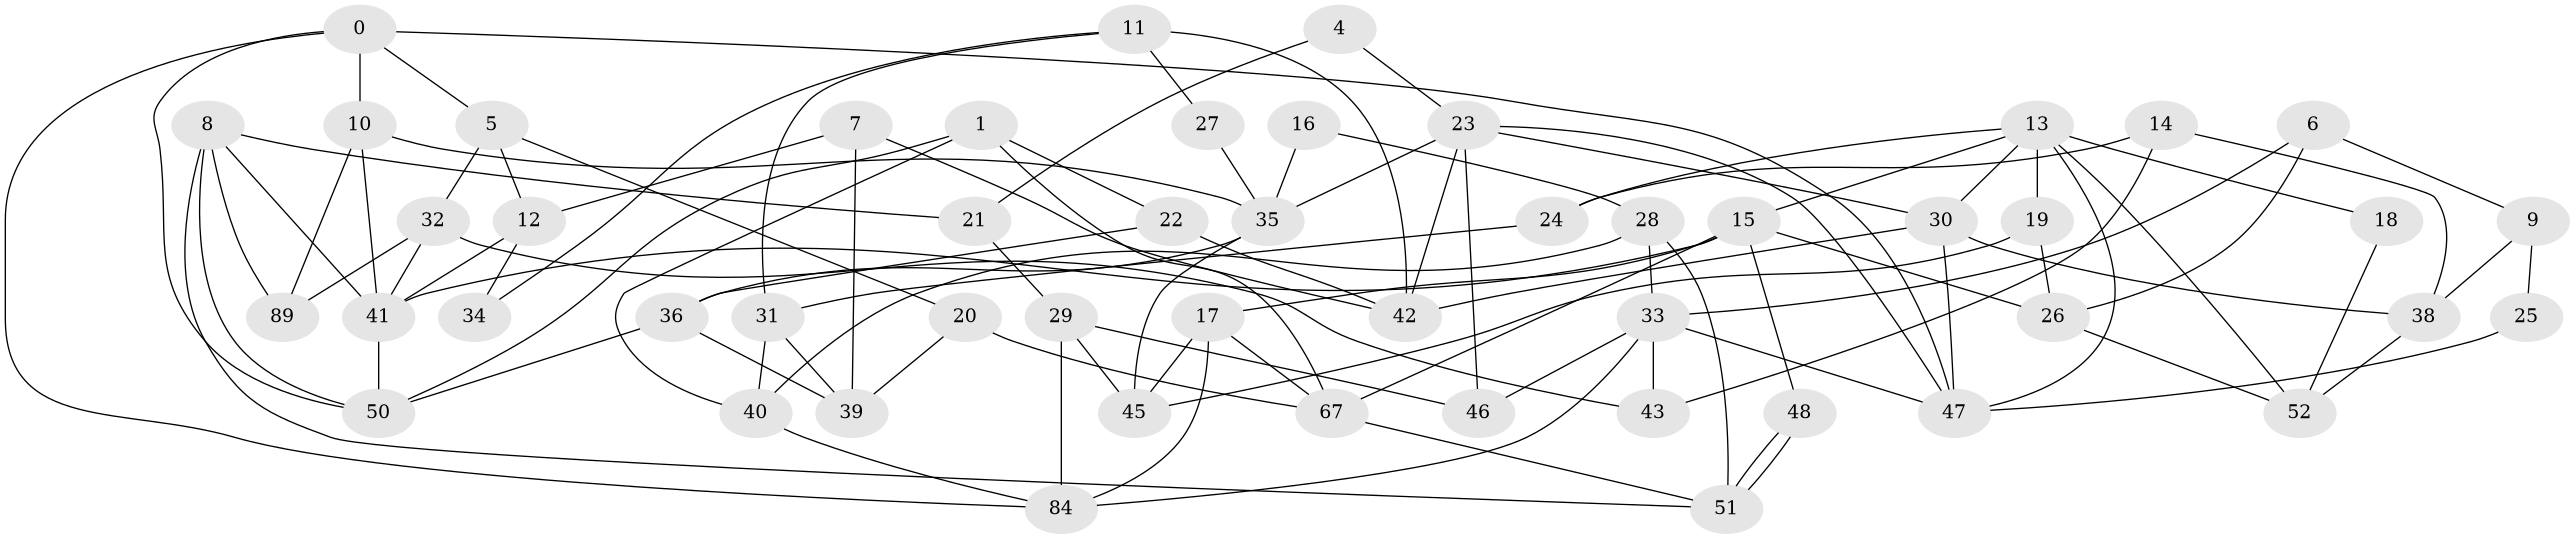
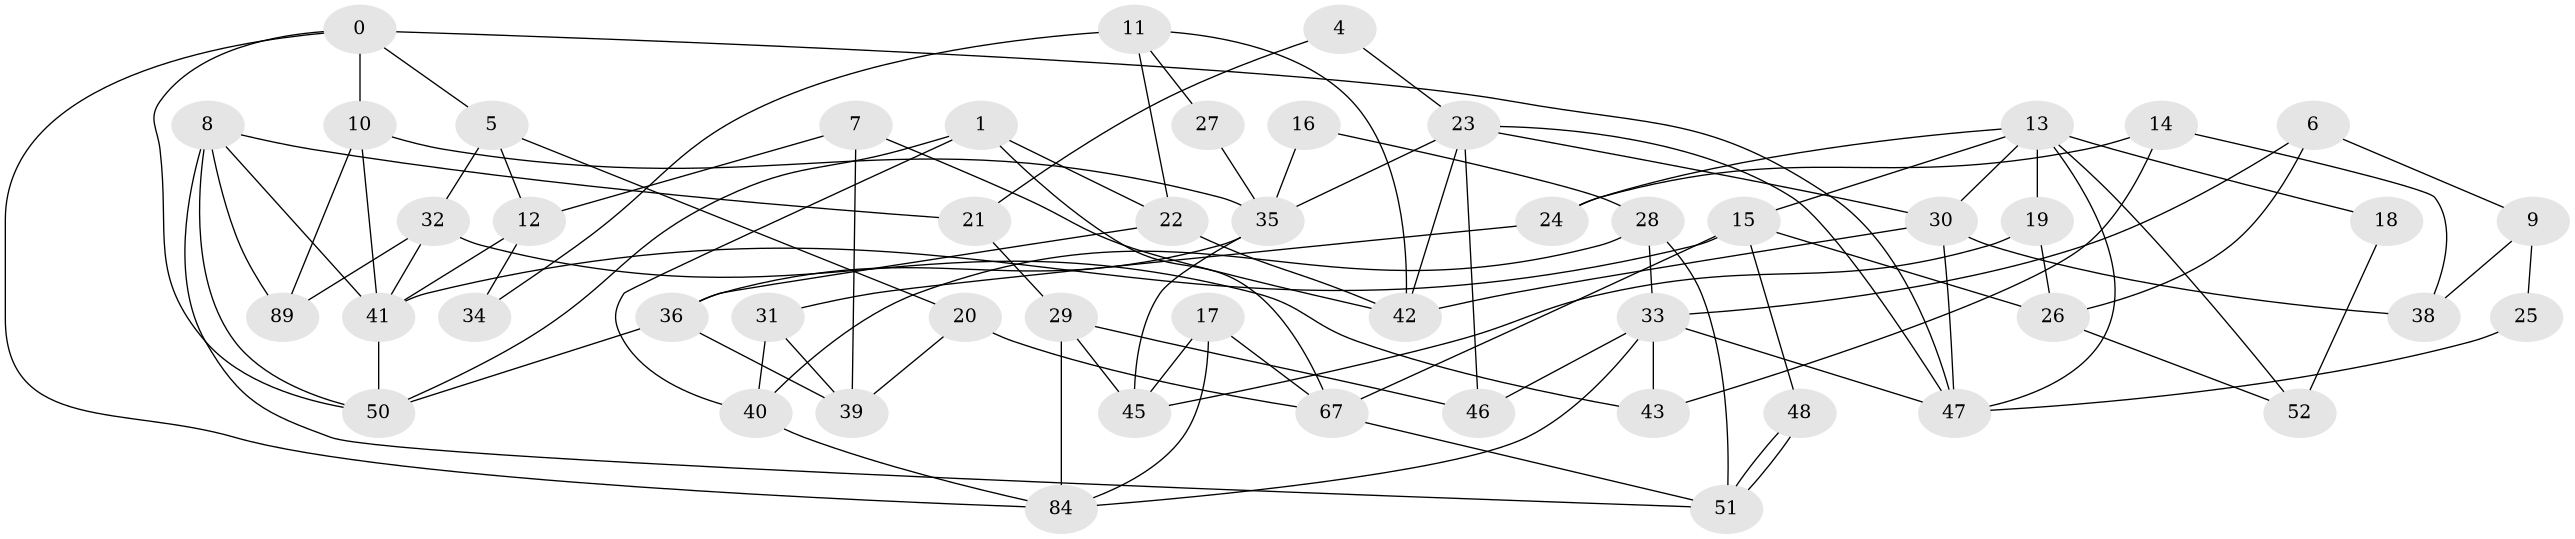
(818, 95) -> (1153, 125)
(1481, 281) -> none
(2375, 355) -> none
